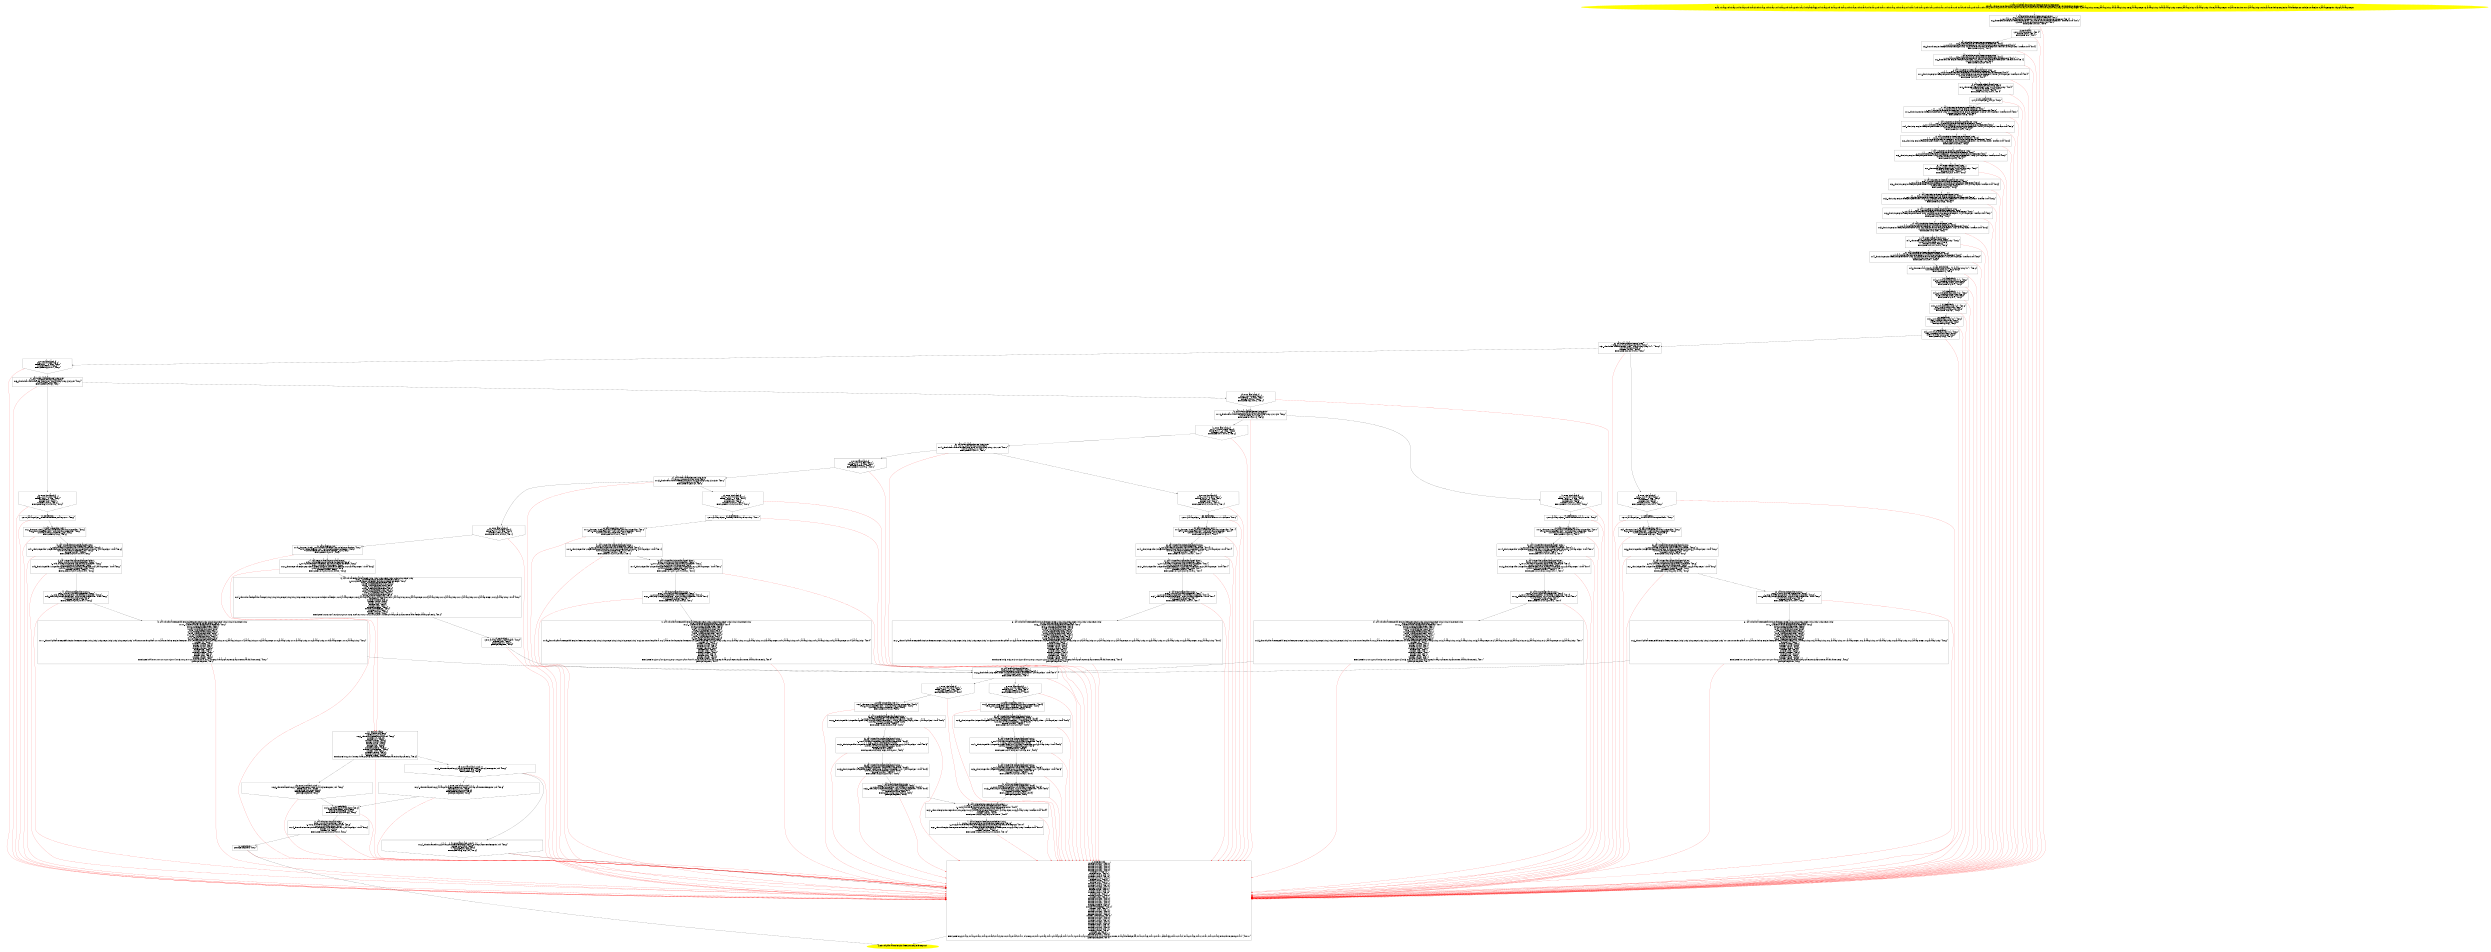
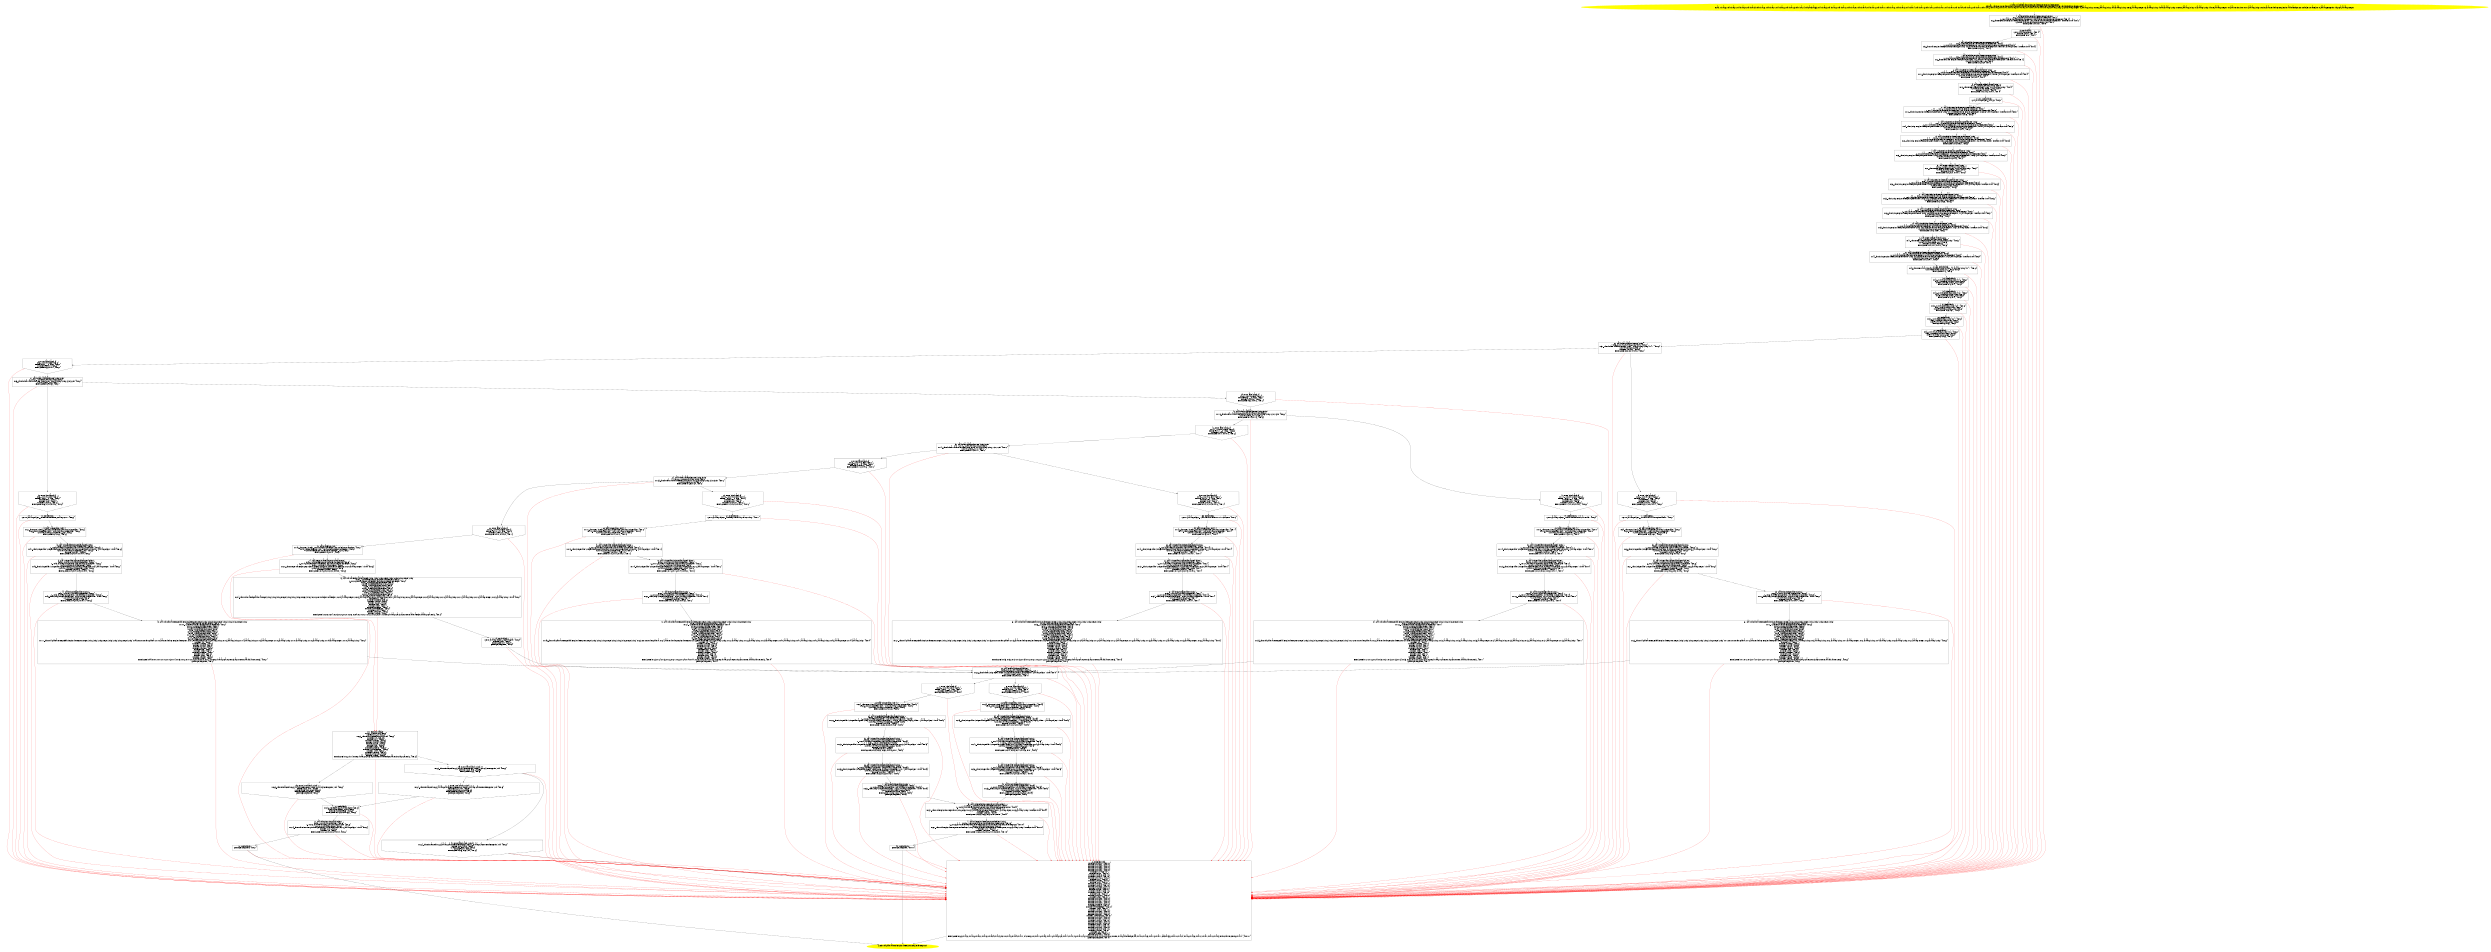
none -> (903, 848)
